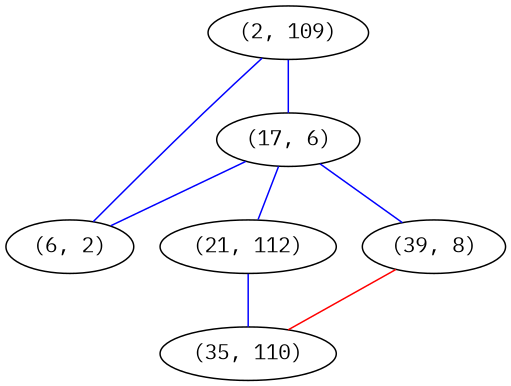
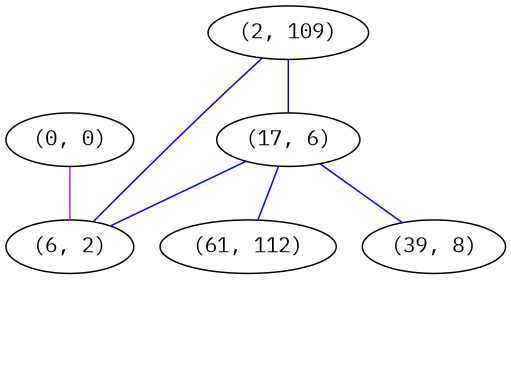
none -> (70, 140)
(248, 247) -> (248, 247)
(248, 354) -> none
